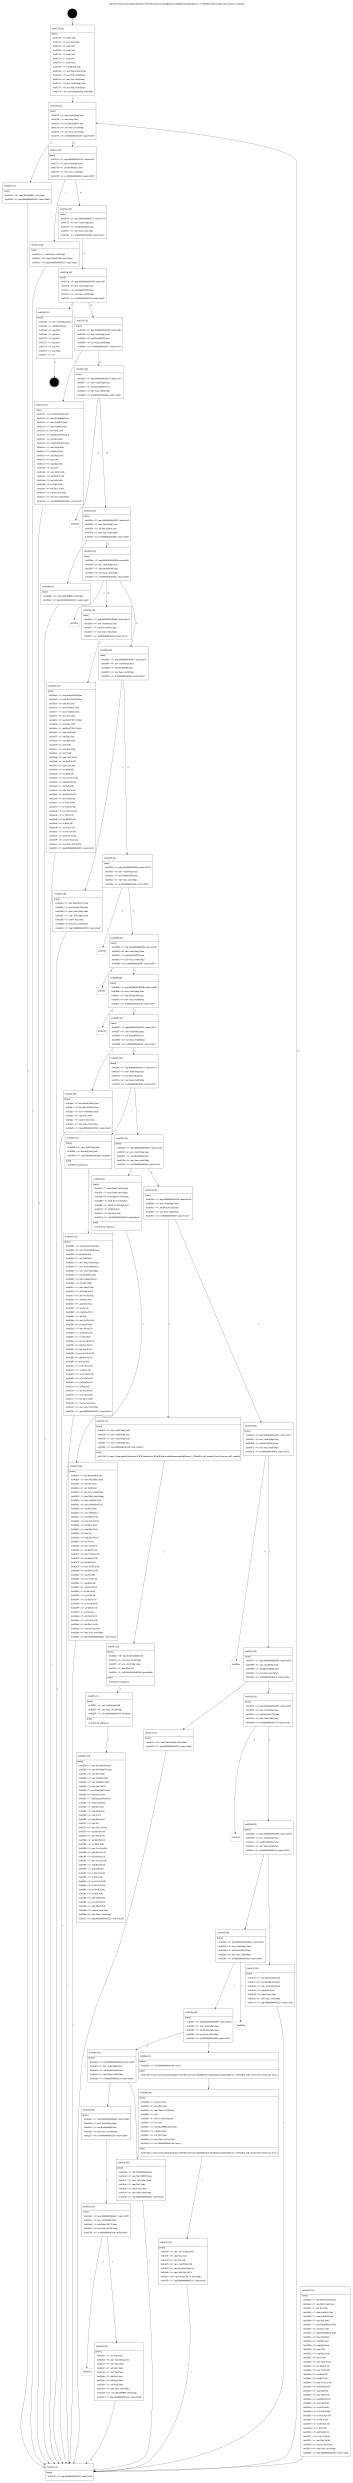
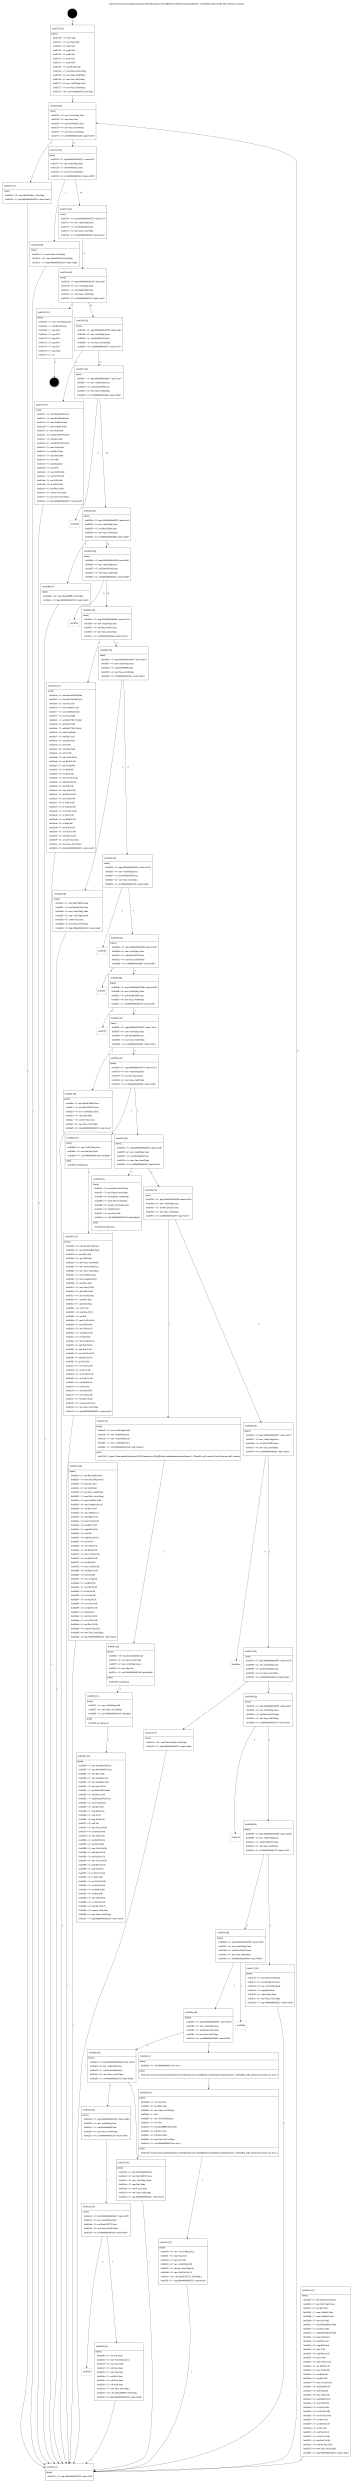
(134, 612) -> (115, 643)
(138, 1359) -> none
